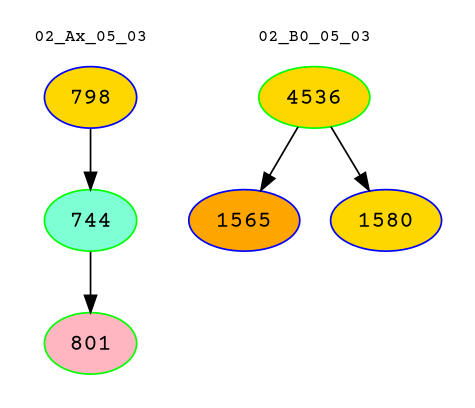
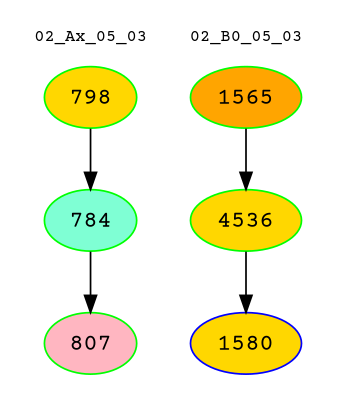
(91, 97) -> (91, 97)
(284, 151) -> (246, 150)
(91, 220) -> (91, 220)
(244, 220) -> (246, 97)
(91, 343) -> (91, 343)
